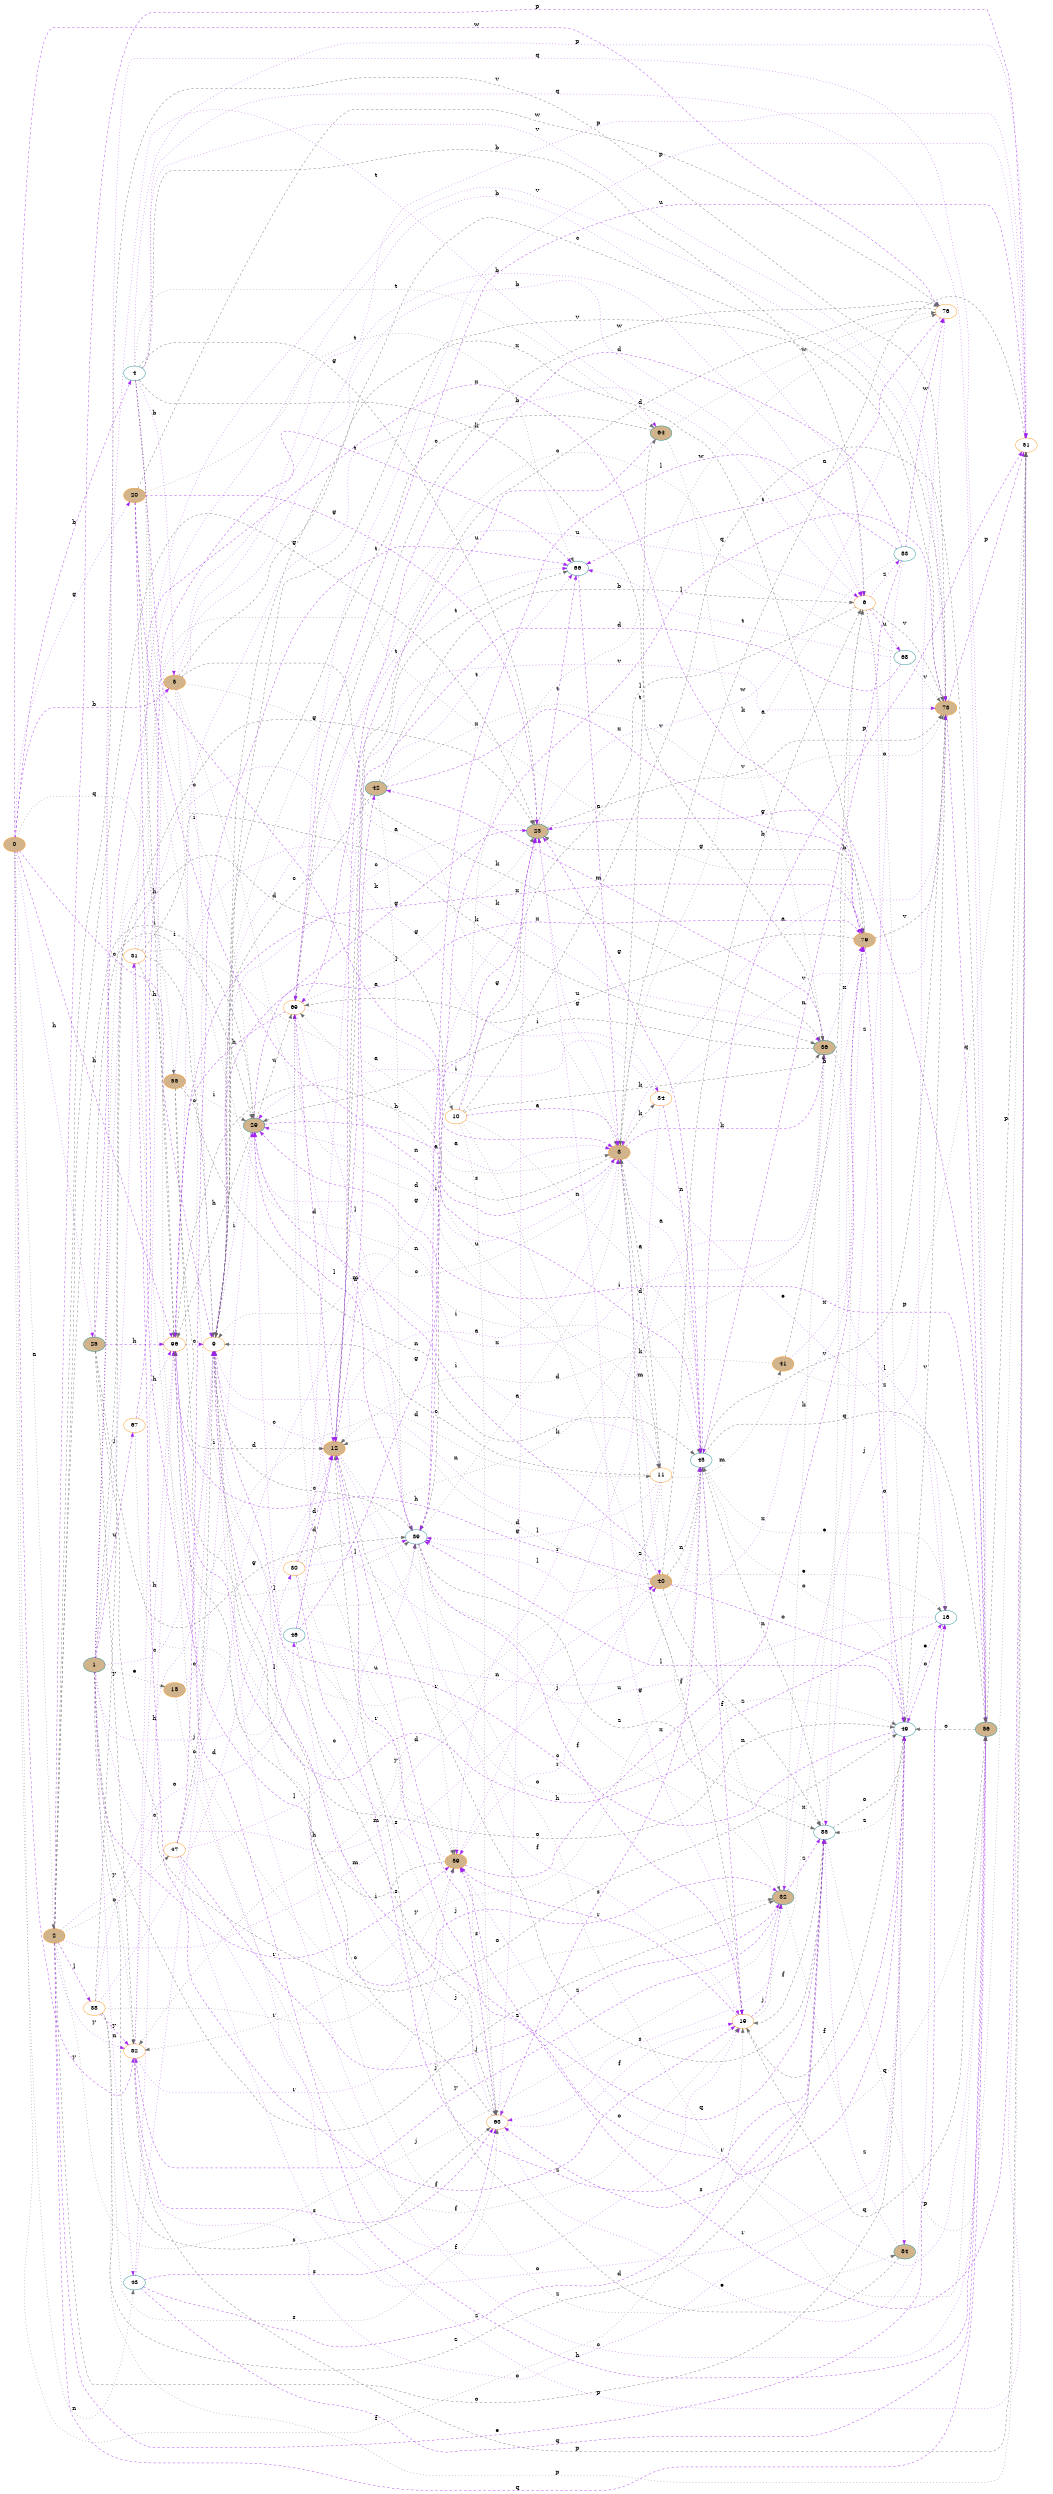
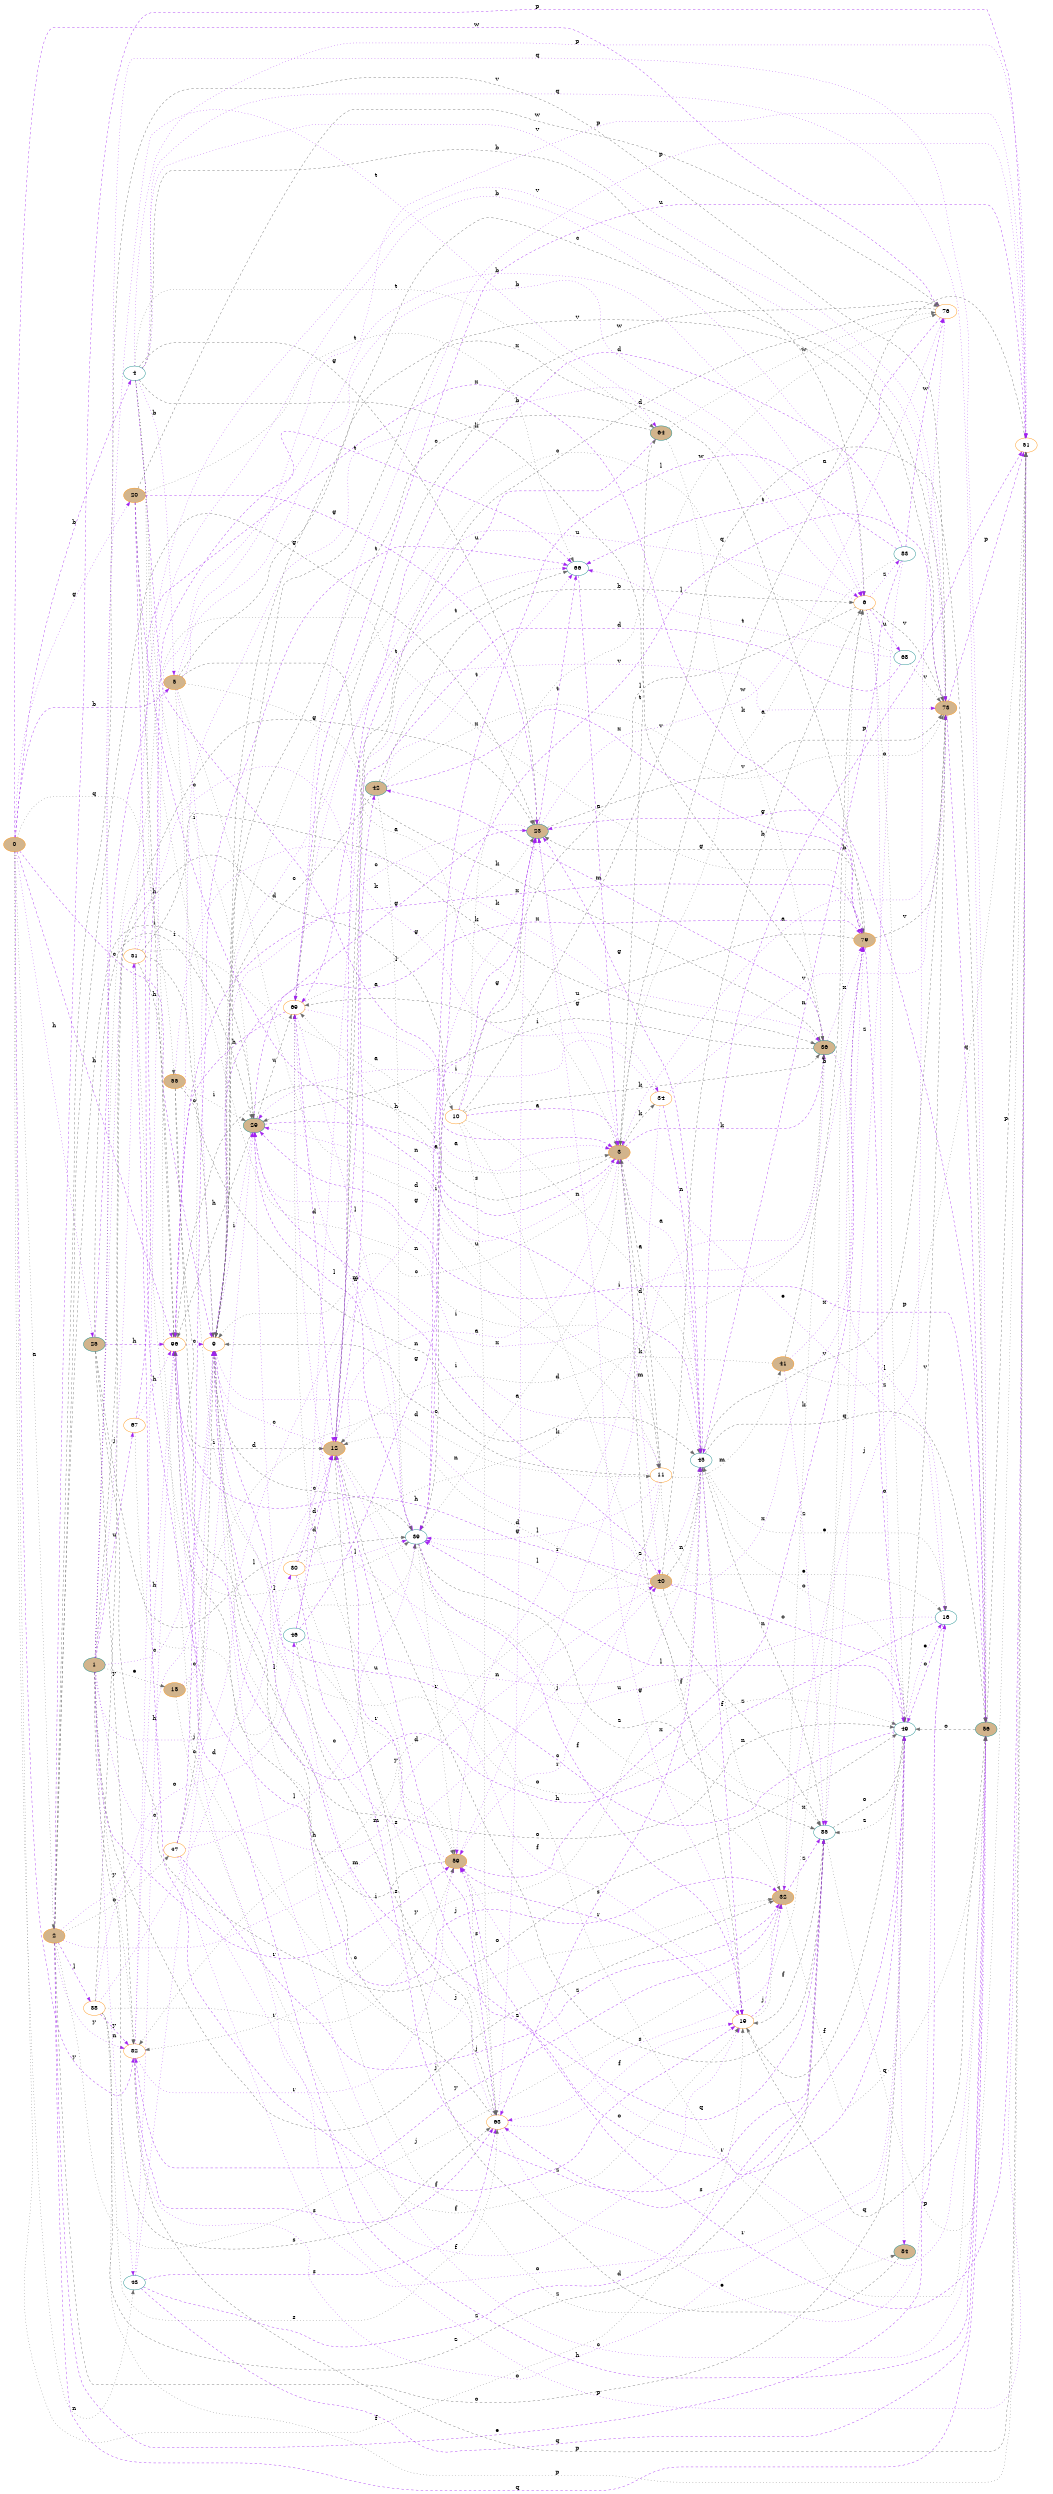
(254, 1563) -> (254, 1563)
(783, 1897) -> (783, 1897)
(835, 2051) -> (808, 1584)
